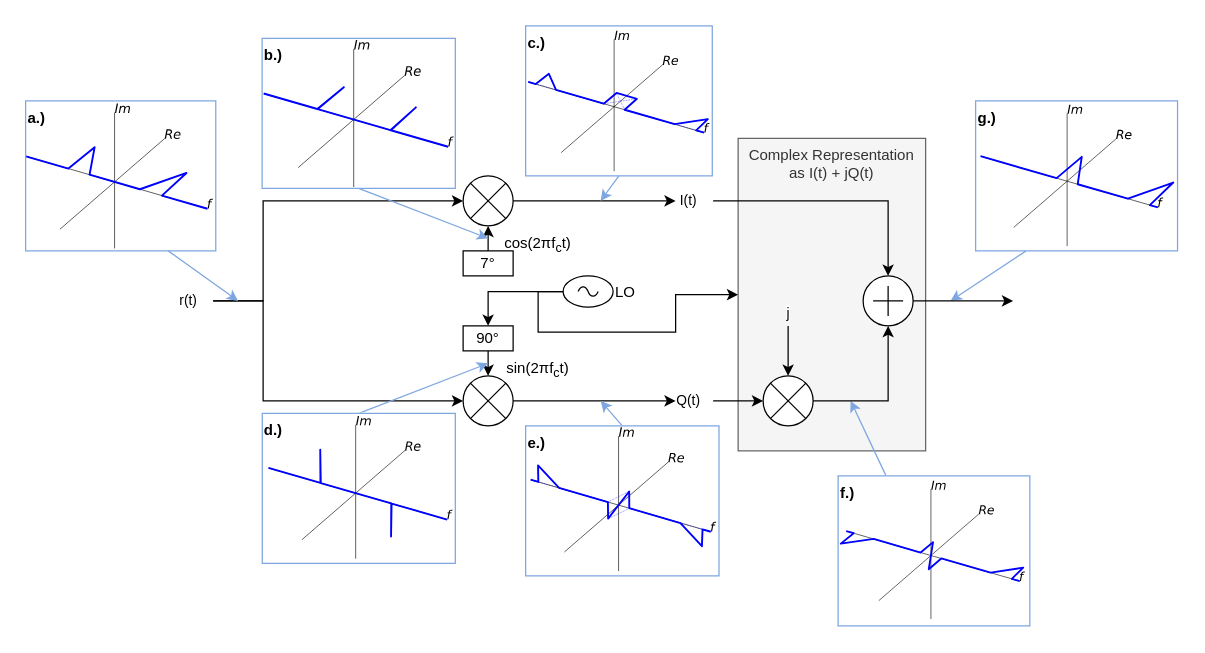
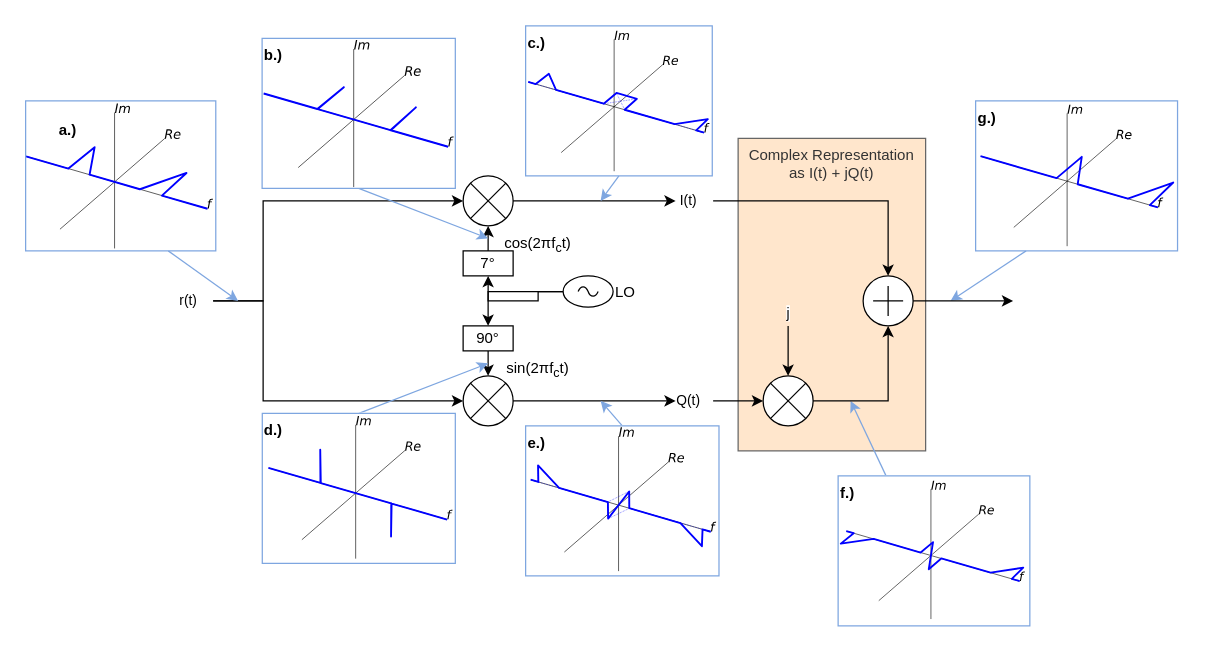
(51, 119) -> (82, 132)
(832, 294) -> (832, 294)
(635, 332) -> (516, 301)
